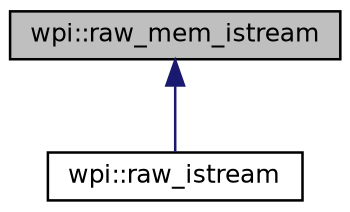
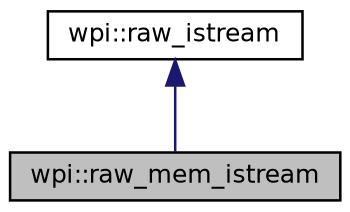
(175, 119) -> (175, 119)
